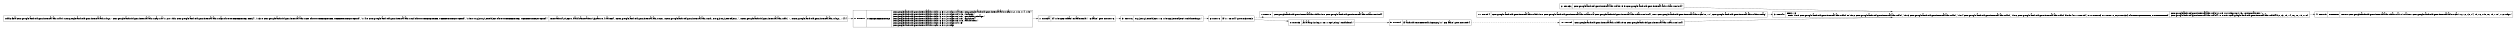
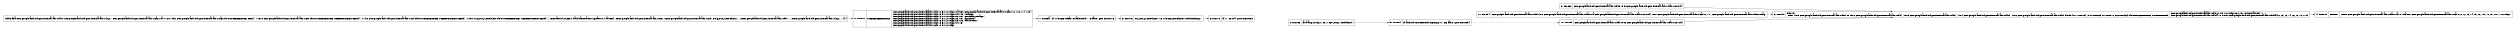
(1792, 13) -> (1791, 13)
(1322, 14) -> none
(2334, 14) -> (2334, 14)
(1271, 20) -> none
